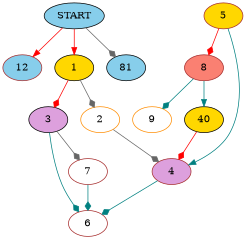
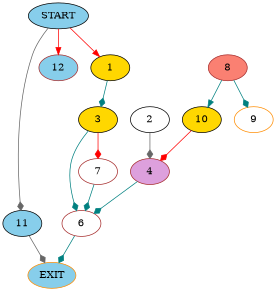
(223, 16) -> none
(126, 68) -> (22, 223)
(63, 90) -> (105, 89)
(85, 90) -> none
(48, 120) -> (98, 120)
(100, 120) -> (150, 120)
(204, 120) -> (202, 120)
(65, 142) -> (98, 141)
none -> (52, 275)
